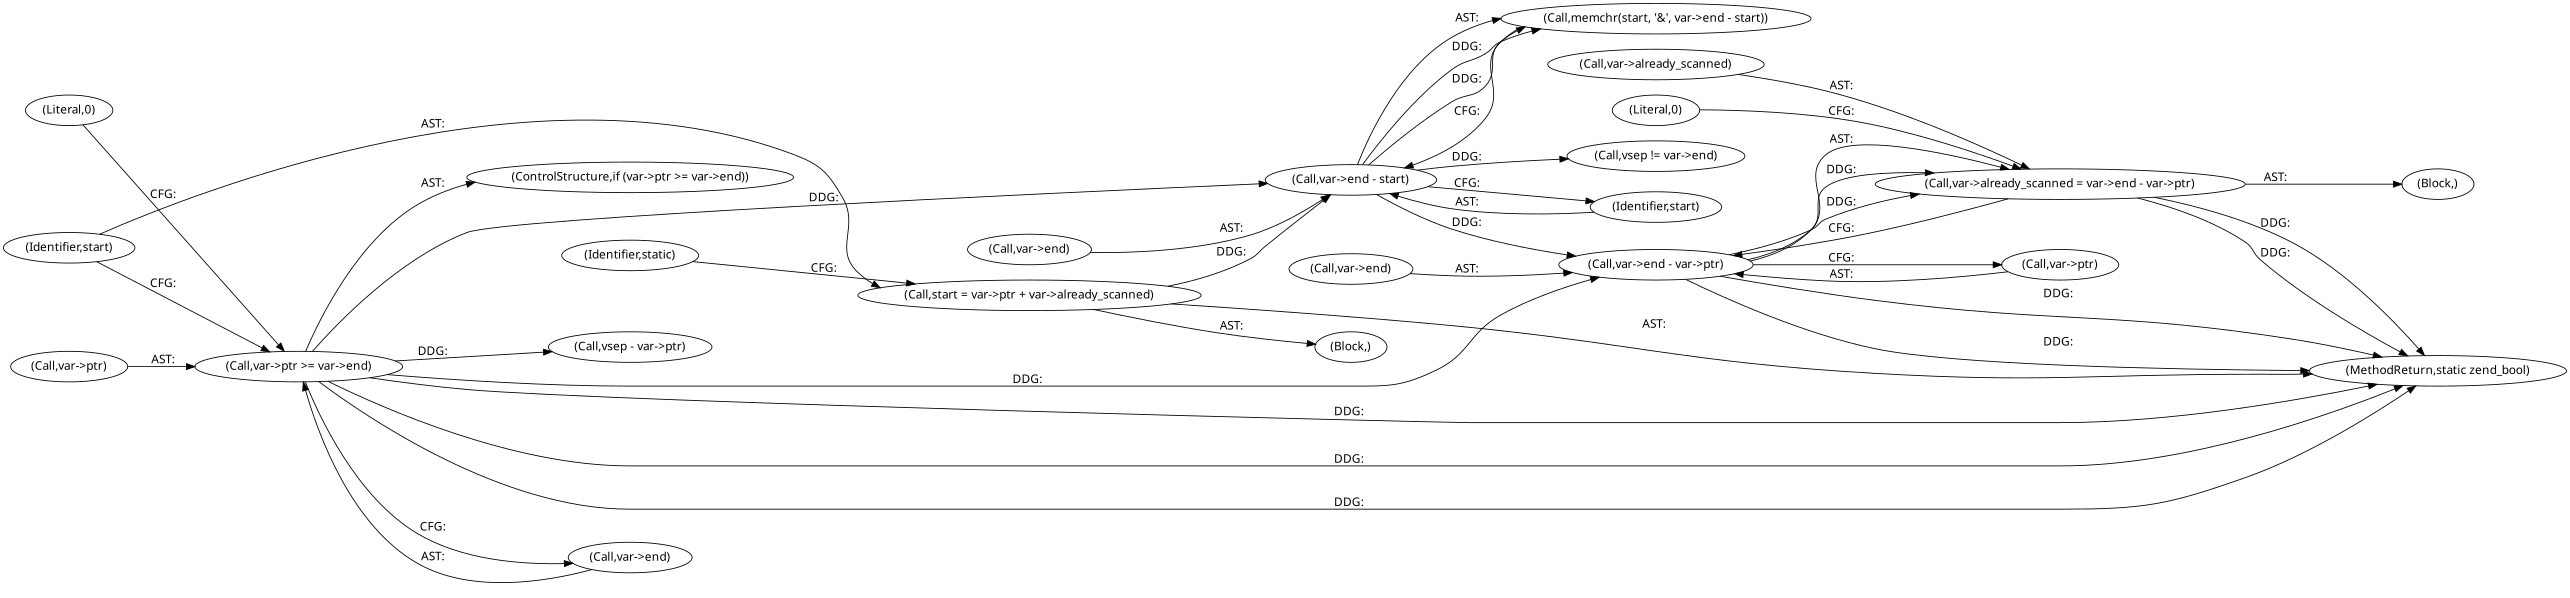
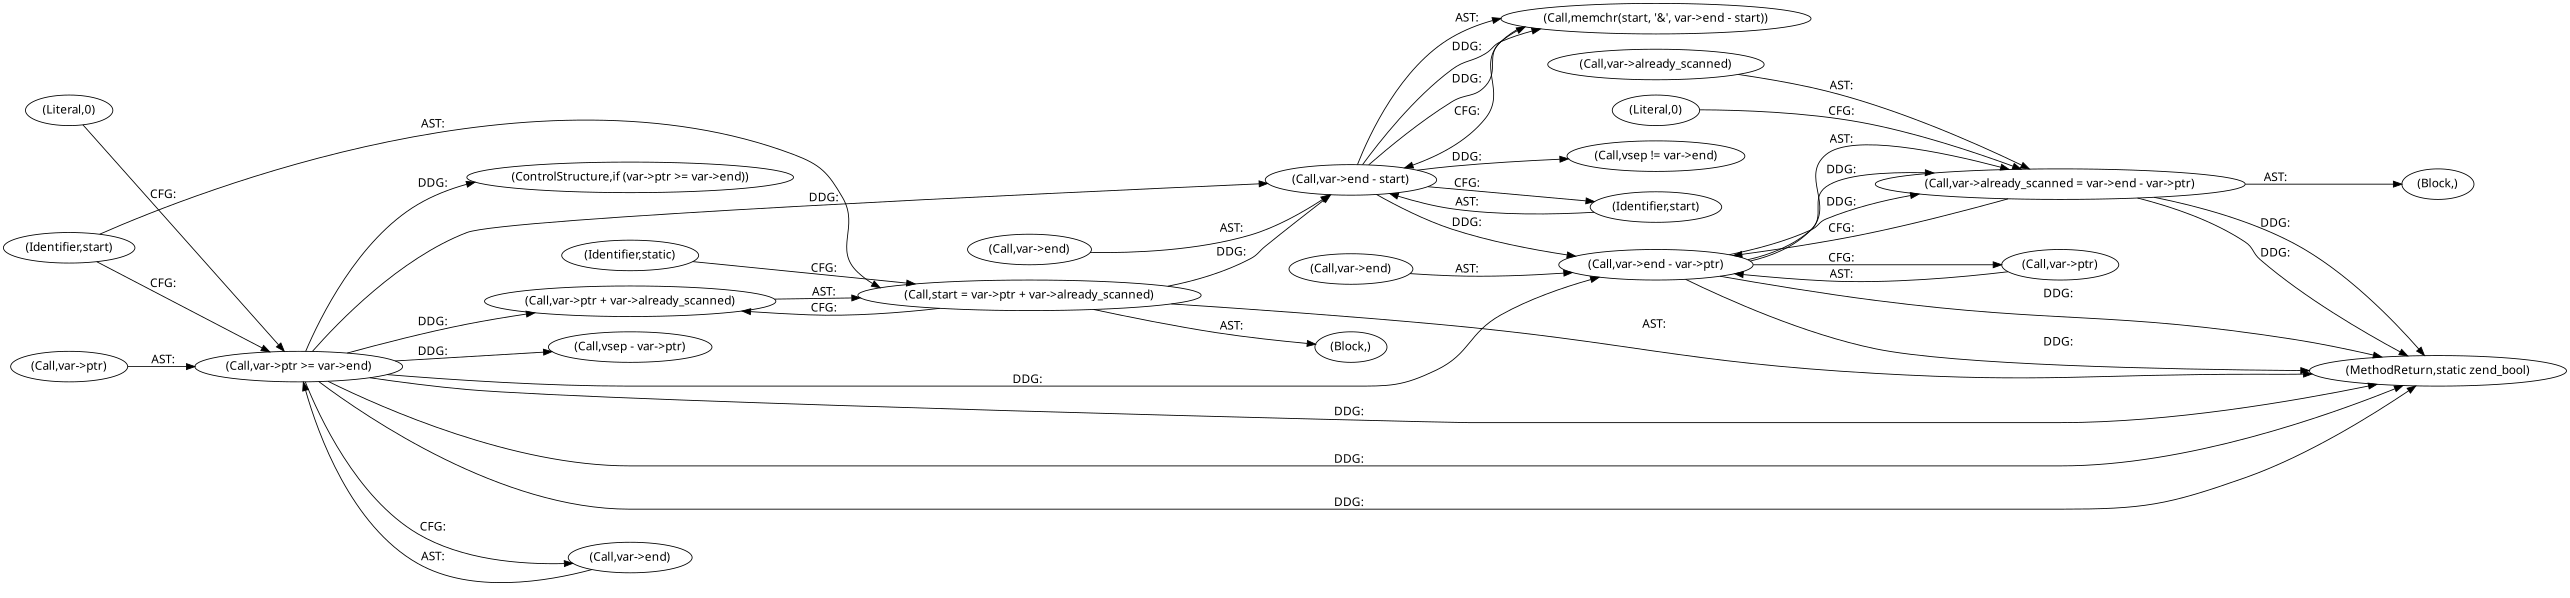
(435, 184) -> (435, 184)
none -> (630, 301)
